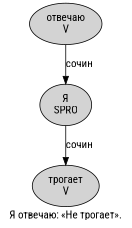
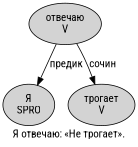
(79, 64) -> (66, 64)
(66, 141) -> (85, 60)
